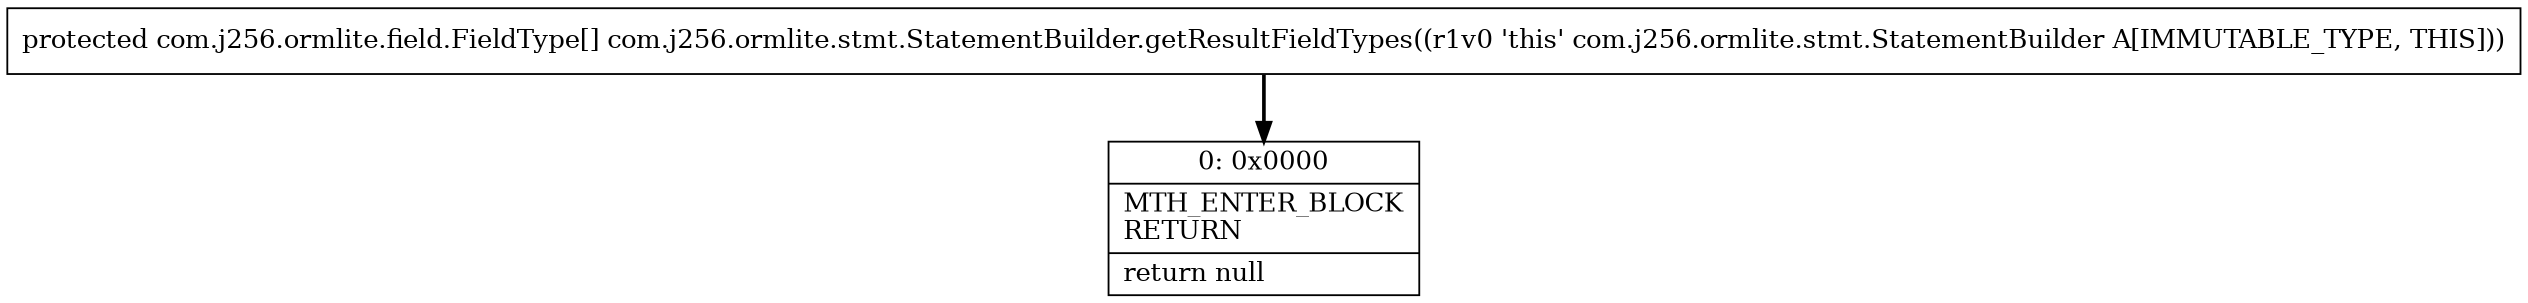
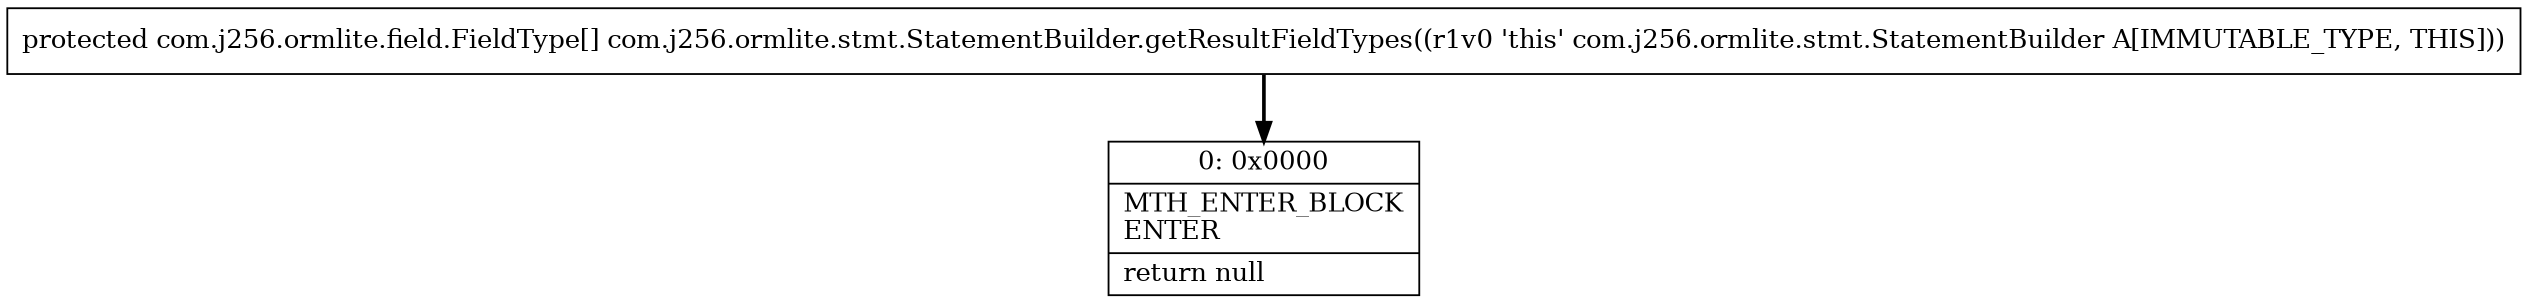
(1183, 231) -> (1172, 231)
